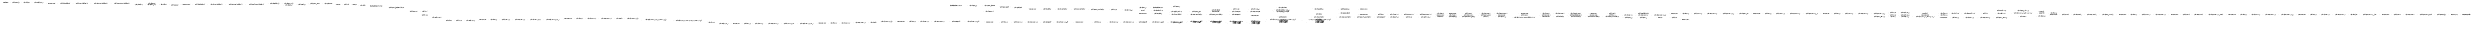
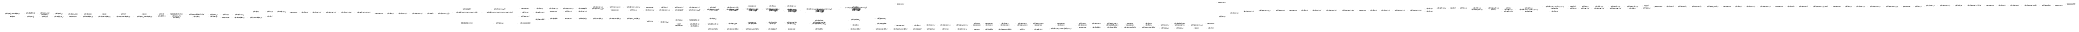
(235, 4) -> none
none -> (1599, 7)
(939, 22) -> none
